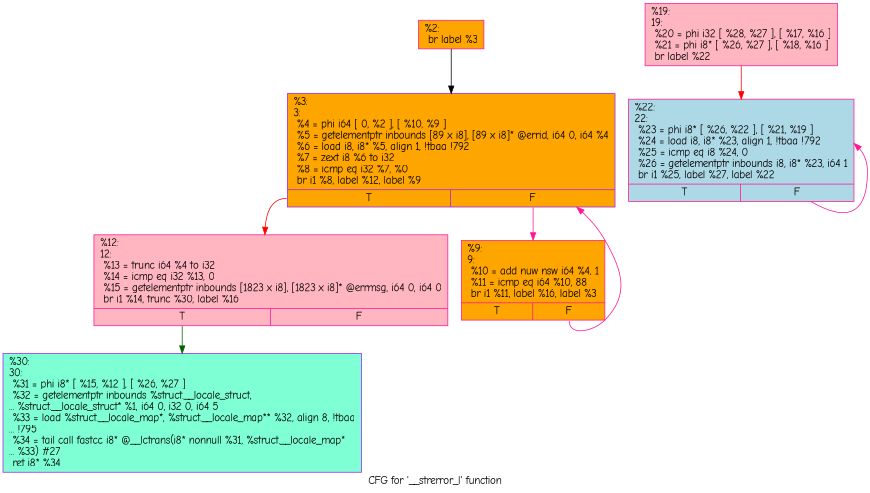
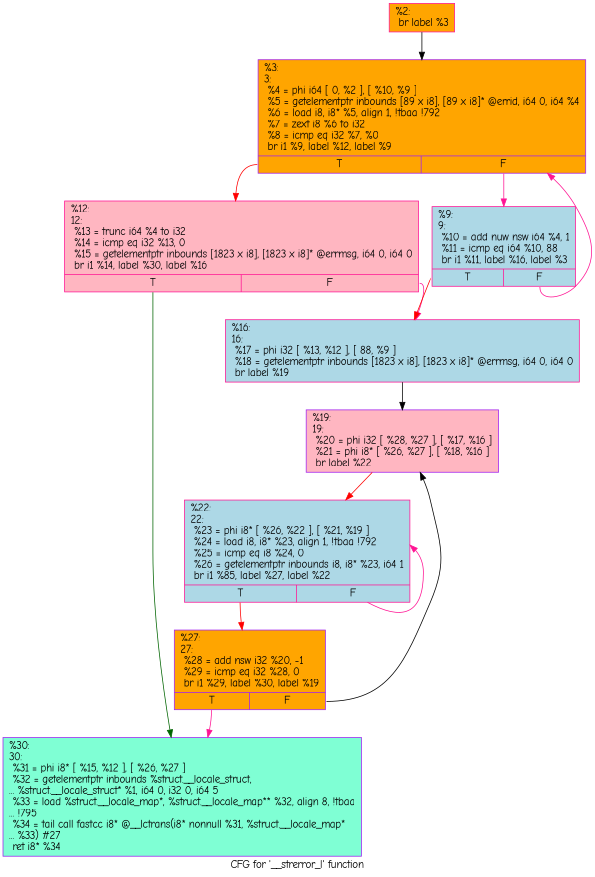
(741, 35) -> (402, 441)
(705, 175) -> (261, 576)
(357, 181) -> (328, 147)
(533, 280) -> (504, 246)
(169, 299) -> (139, 266)
none -> (402, 351)
none -> (250, 670)
